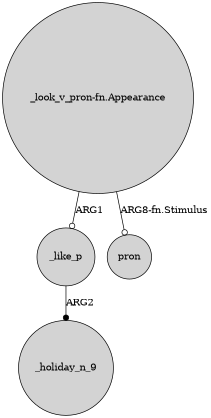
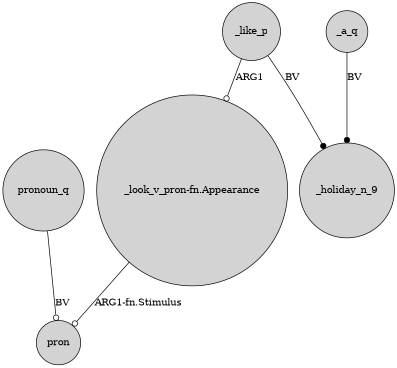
none -> (347, 32)
none -> (44, 190)
(76, 207) -> (235, 77)
(164, 211) -> (138, 303)
(80, 303) -> (292, 78)
